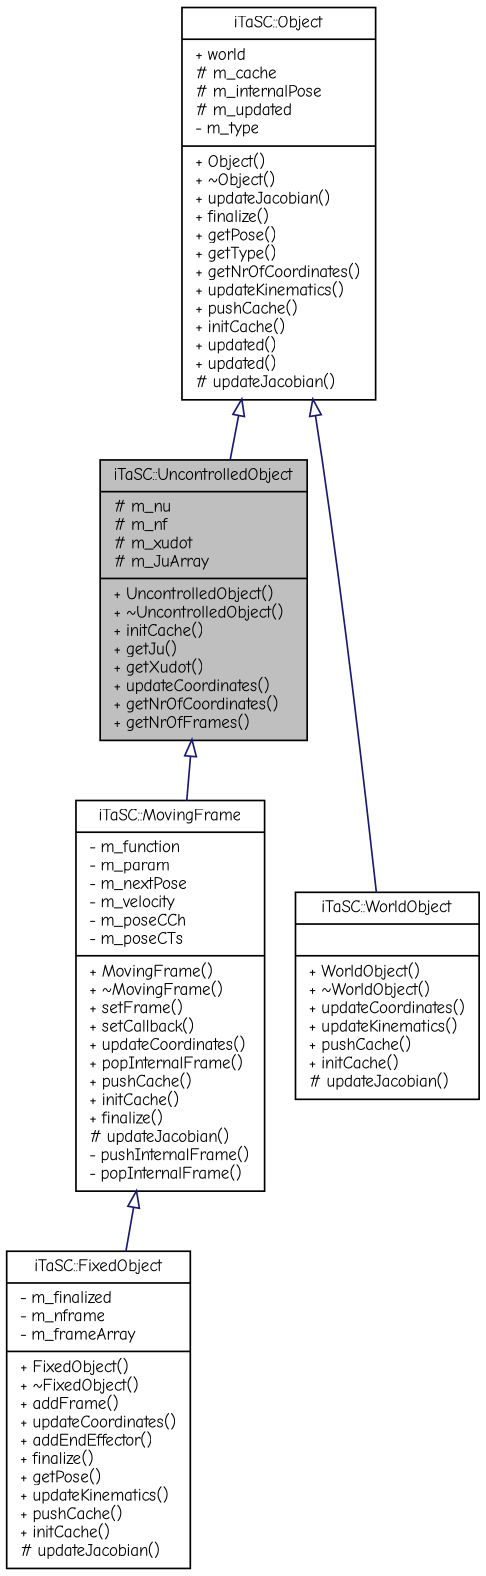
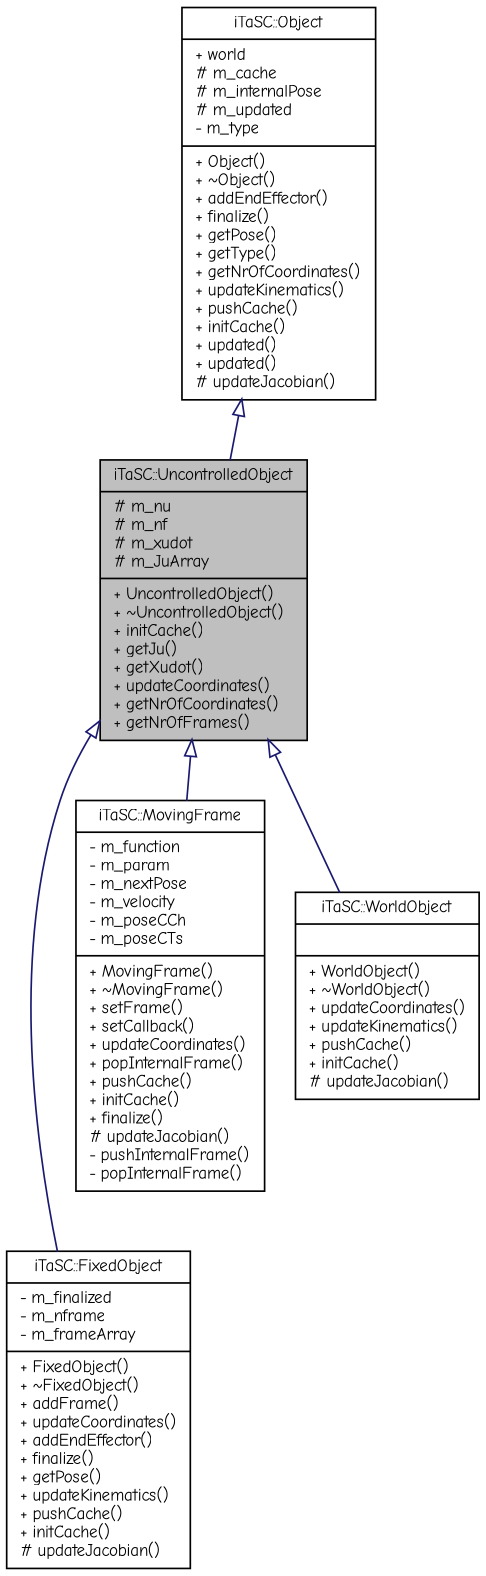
(264, 199) -> (262, 199)
(348, 654) -> (308, 824)
(130, 1230) -> (31, 989)
